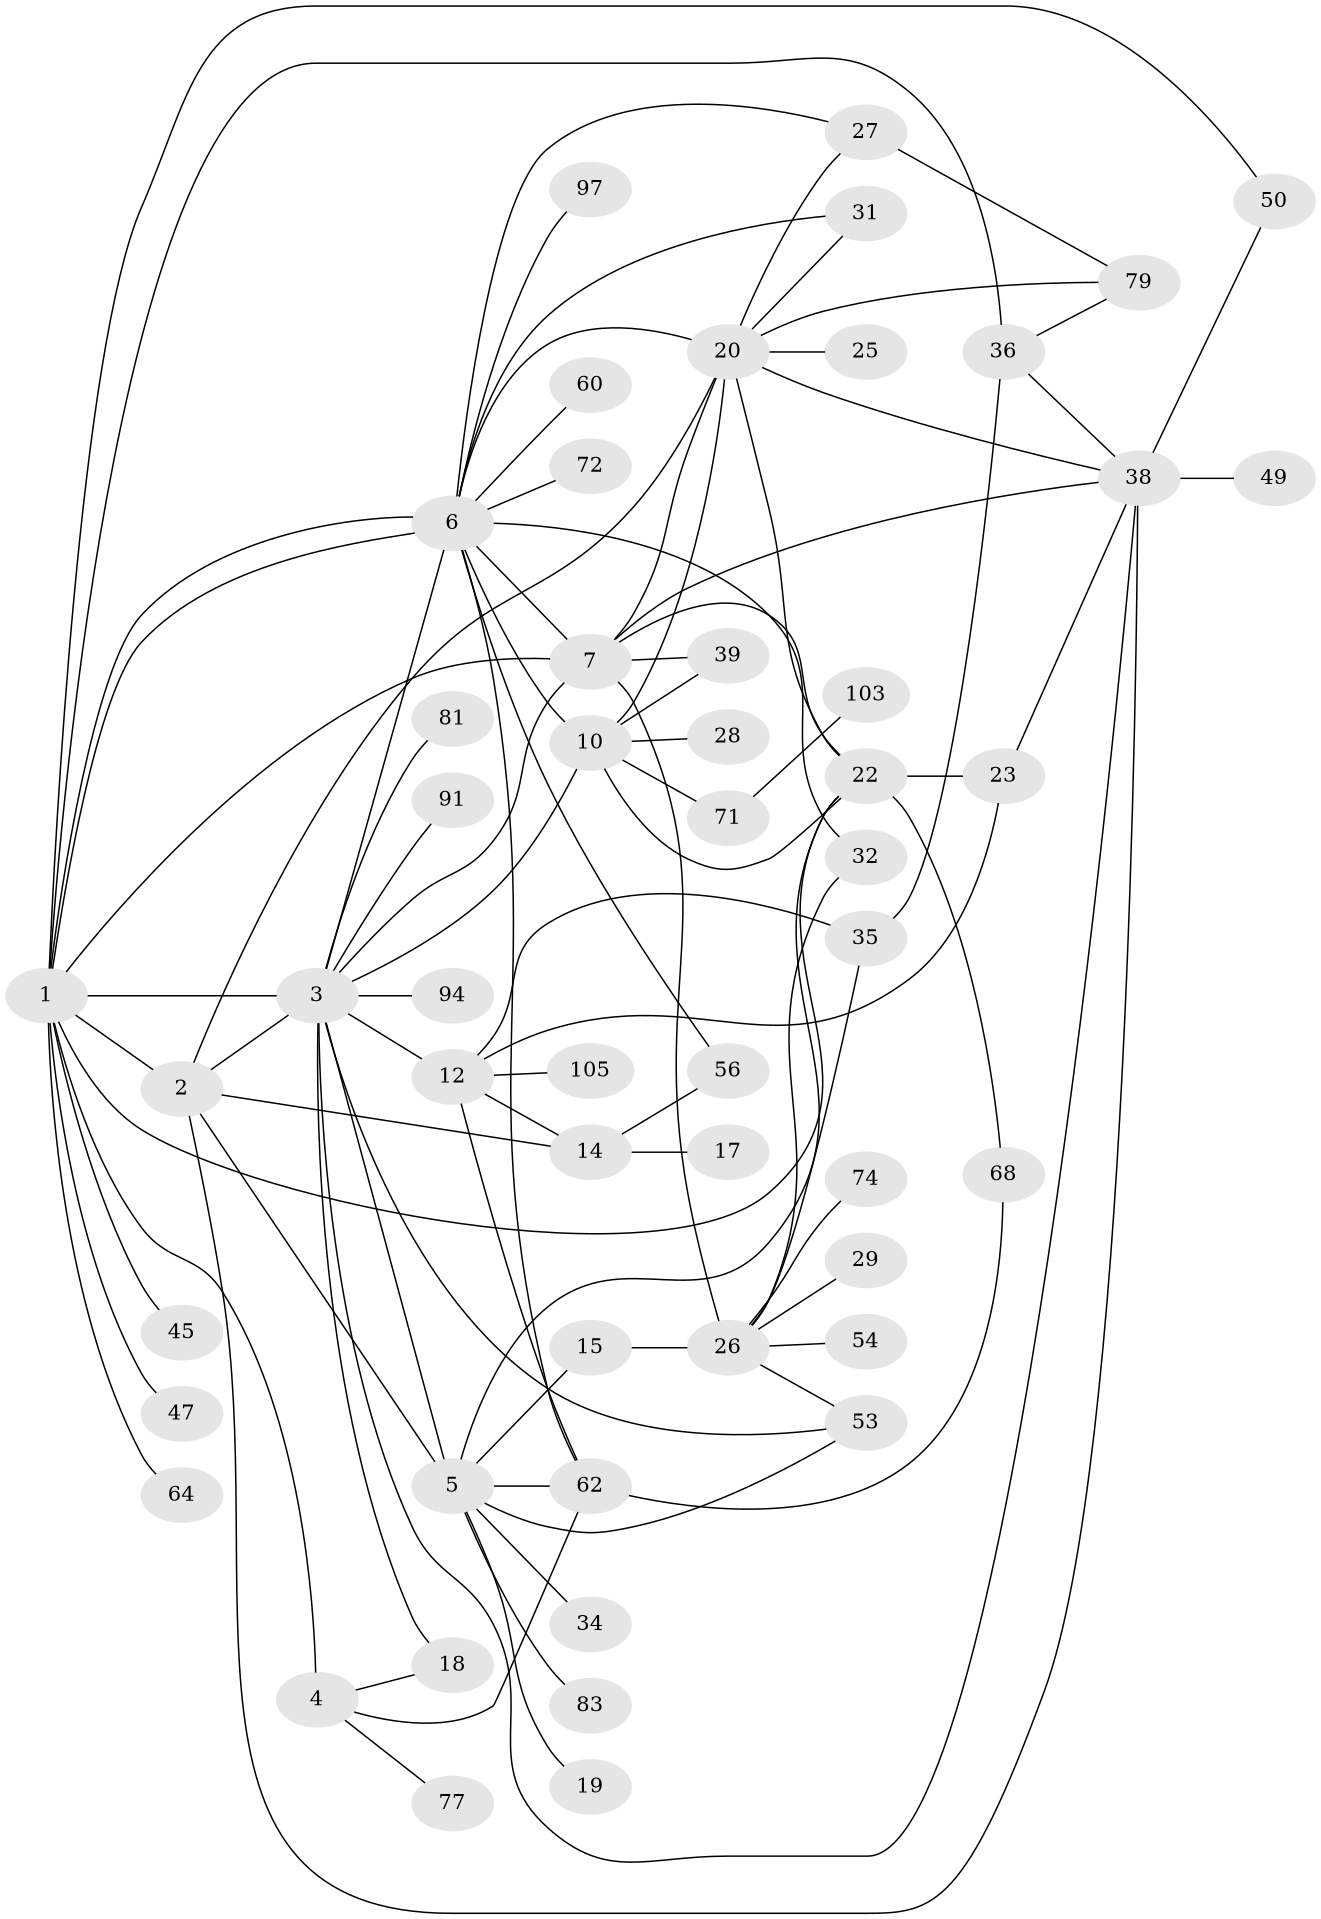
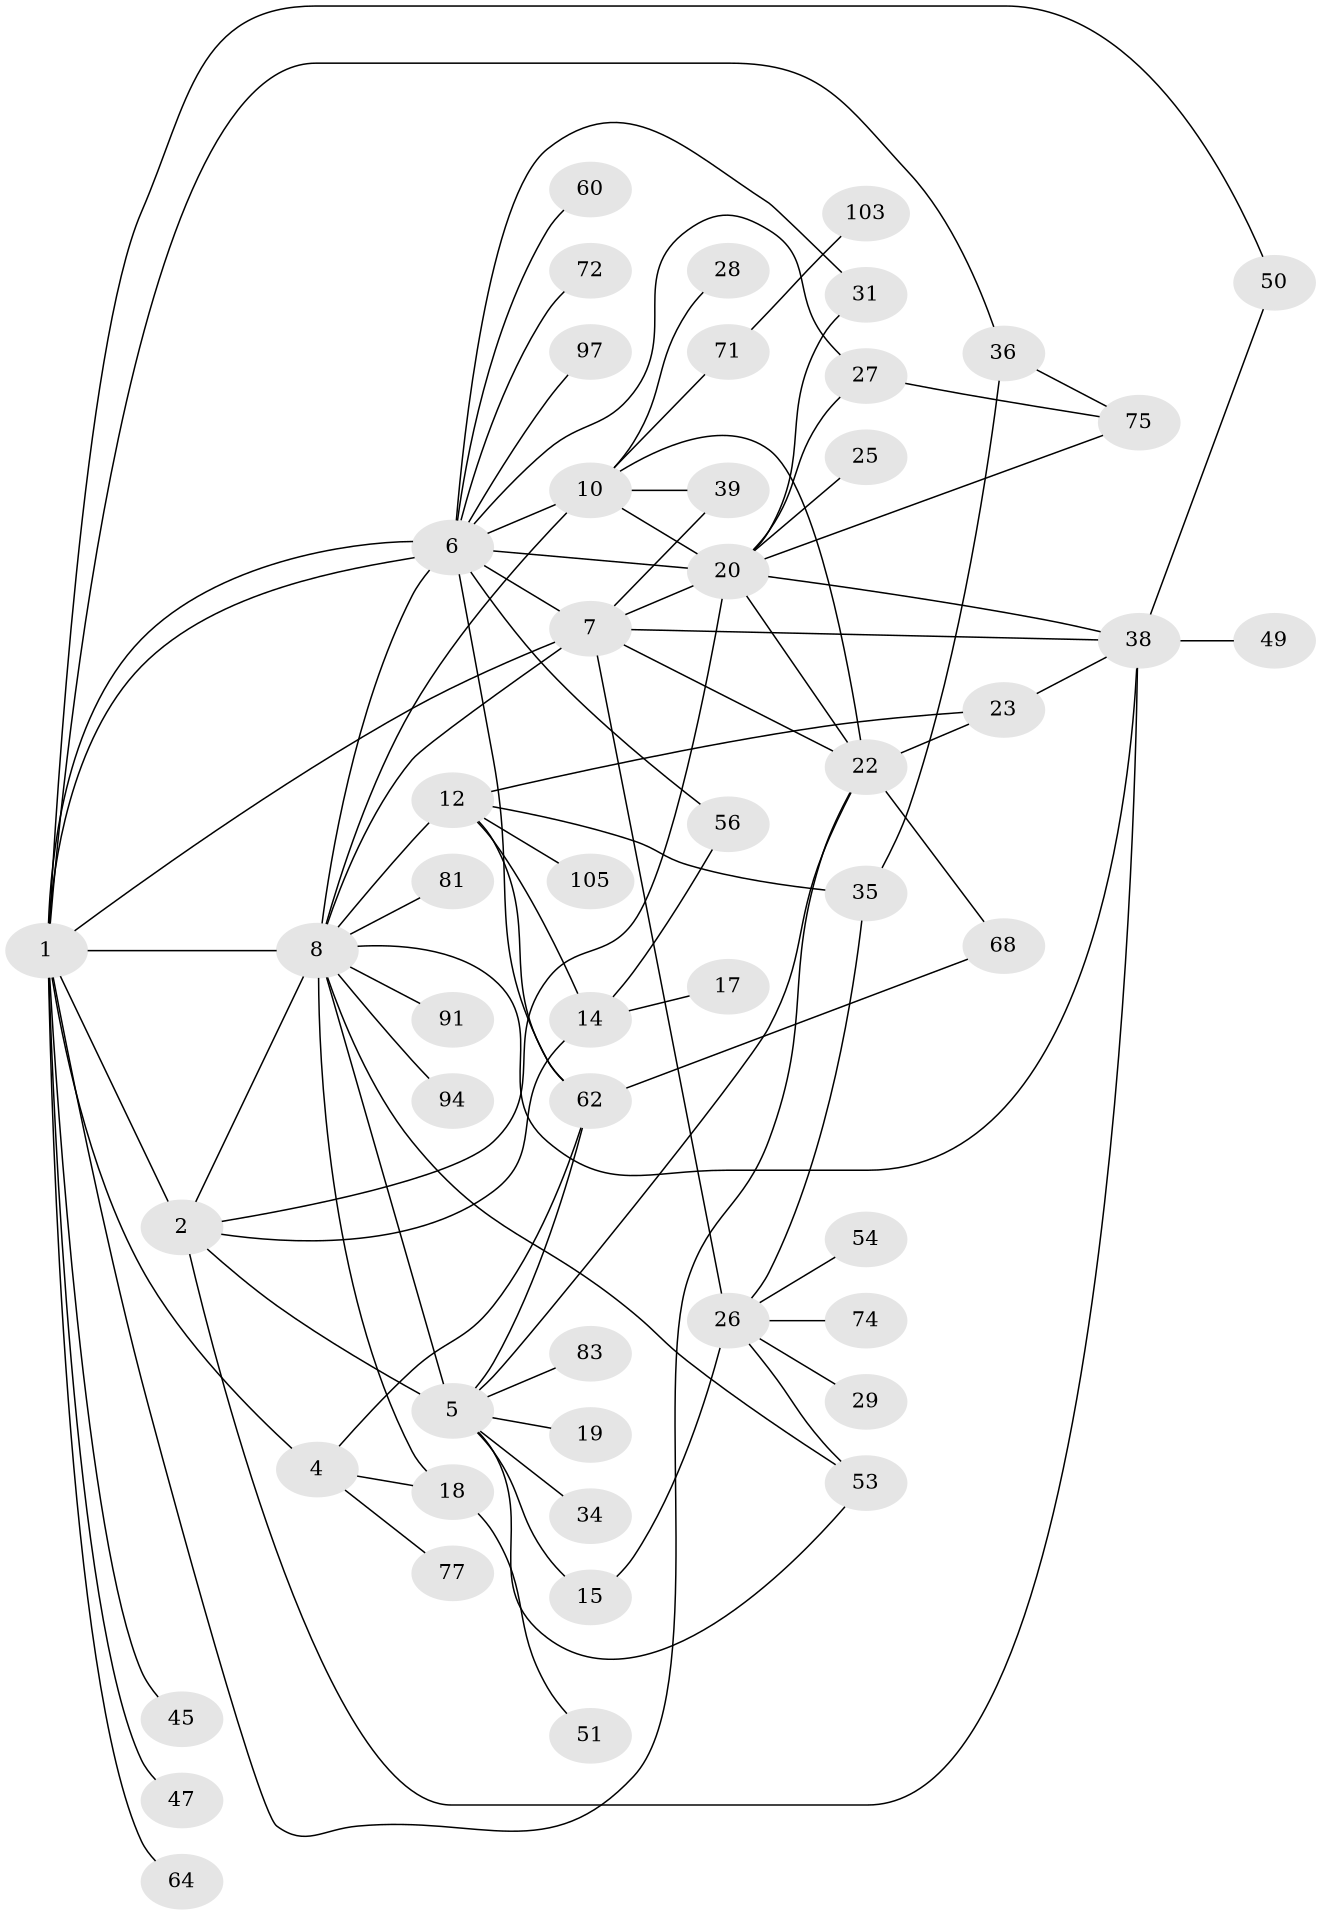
(1139, 283) -> (1139, 423)
(1072, 415) -> none
(866, 857) -> none
(317, 996) -> (317, 951)
none -> (591, 1736)
